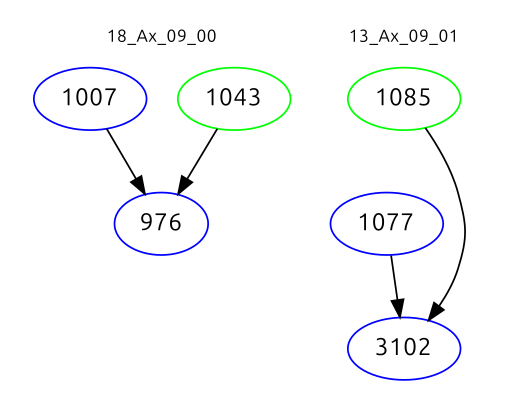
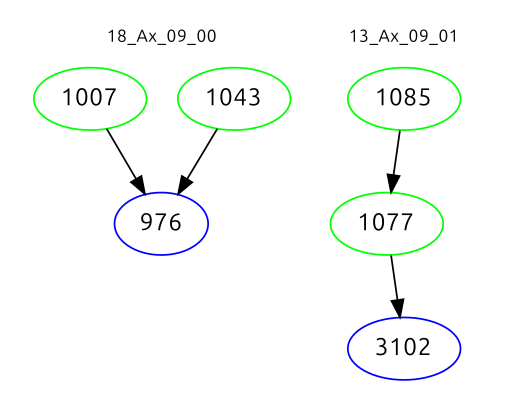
(90, 99) -> (90, 99)
(463, 215) -> (397, 153)
(387, 224) -> (387, 224)
